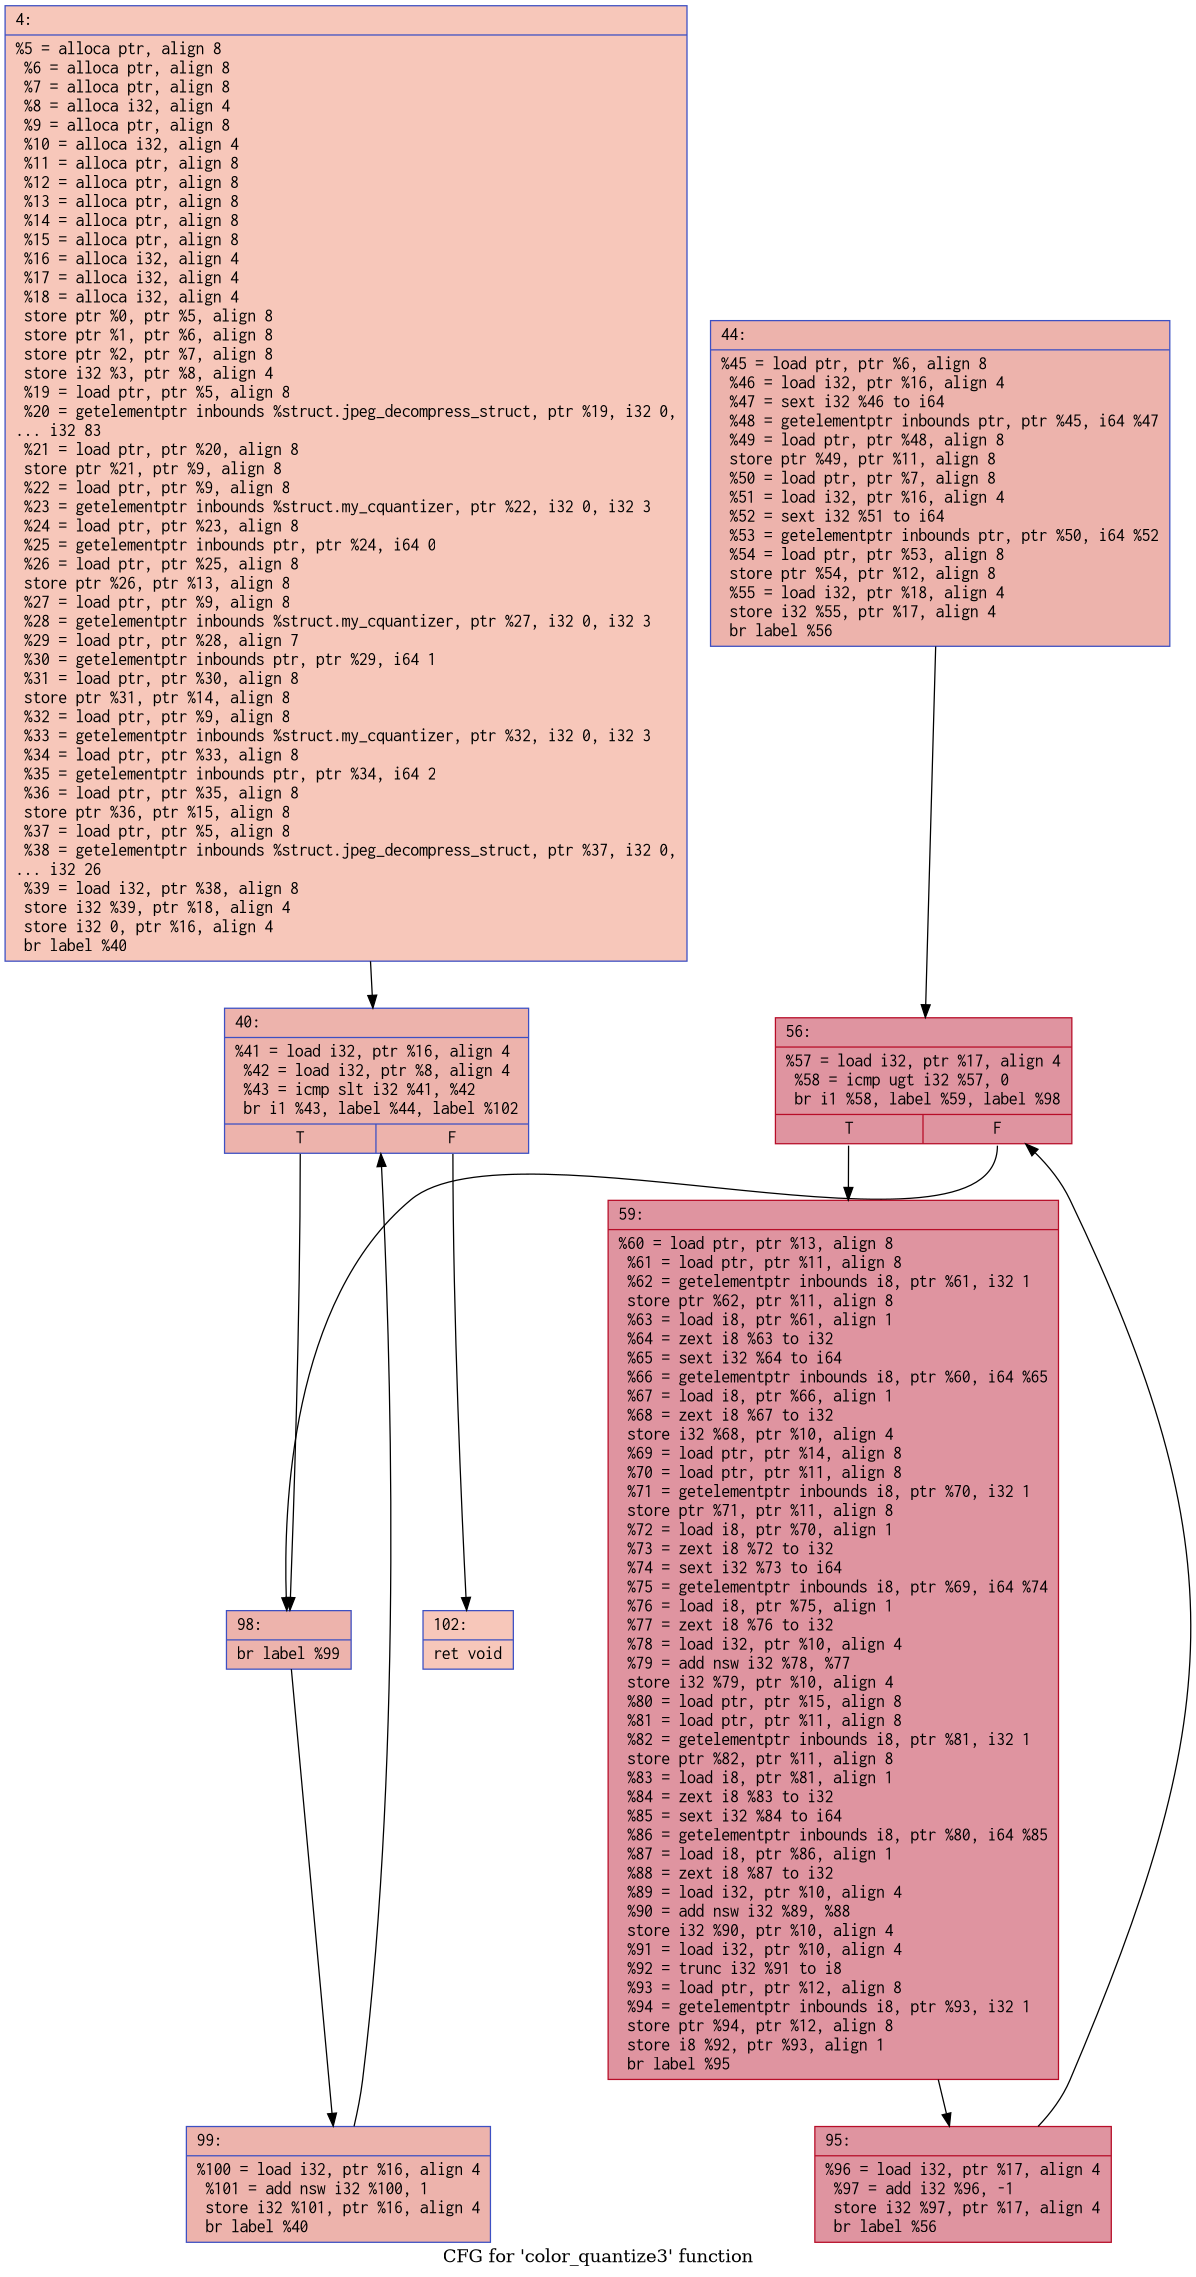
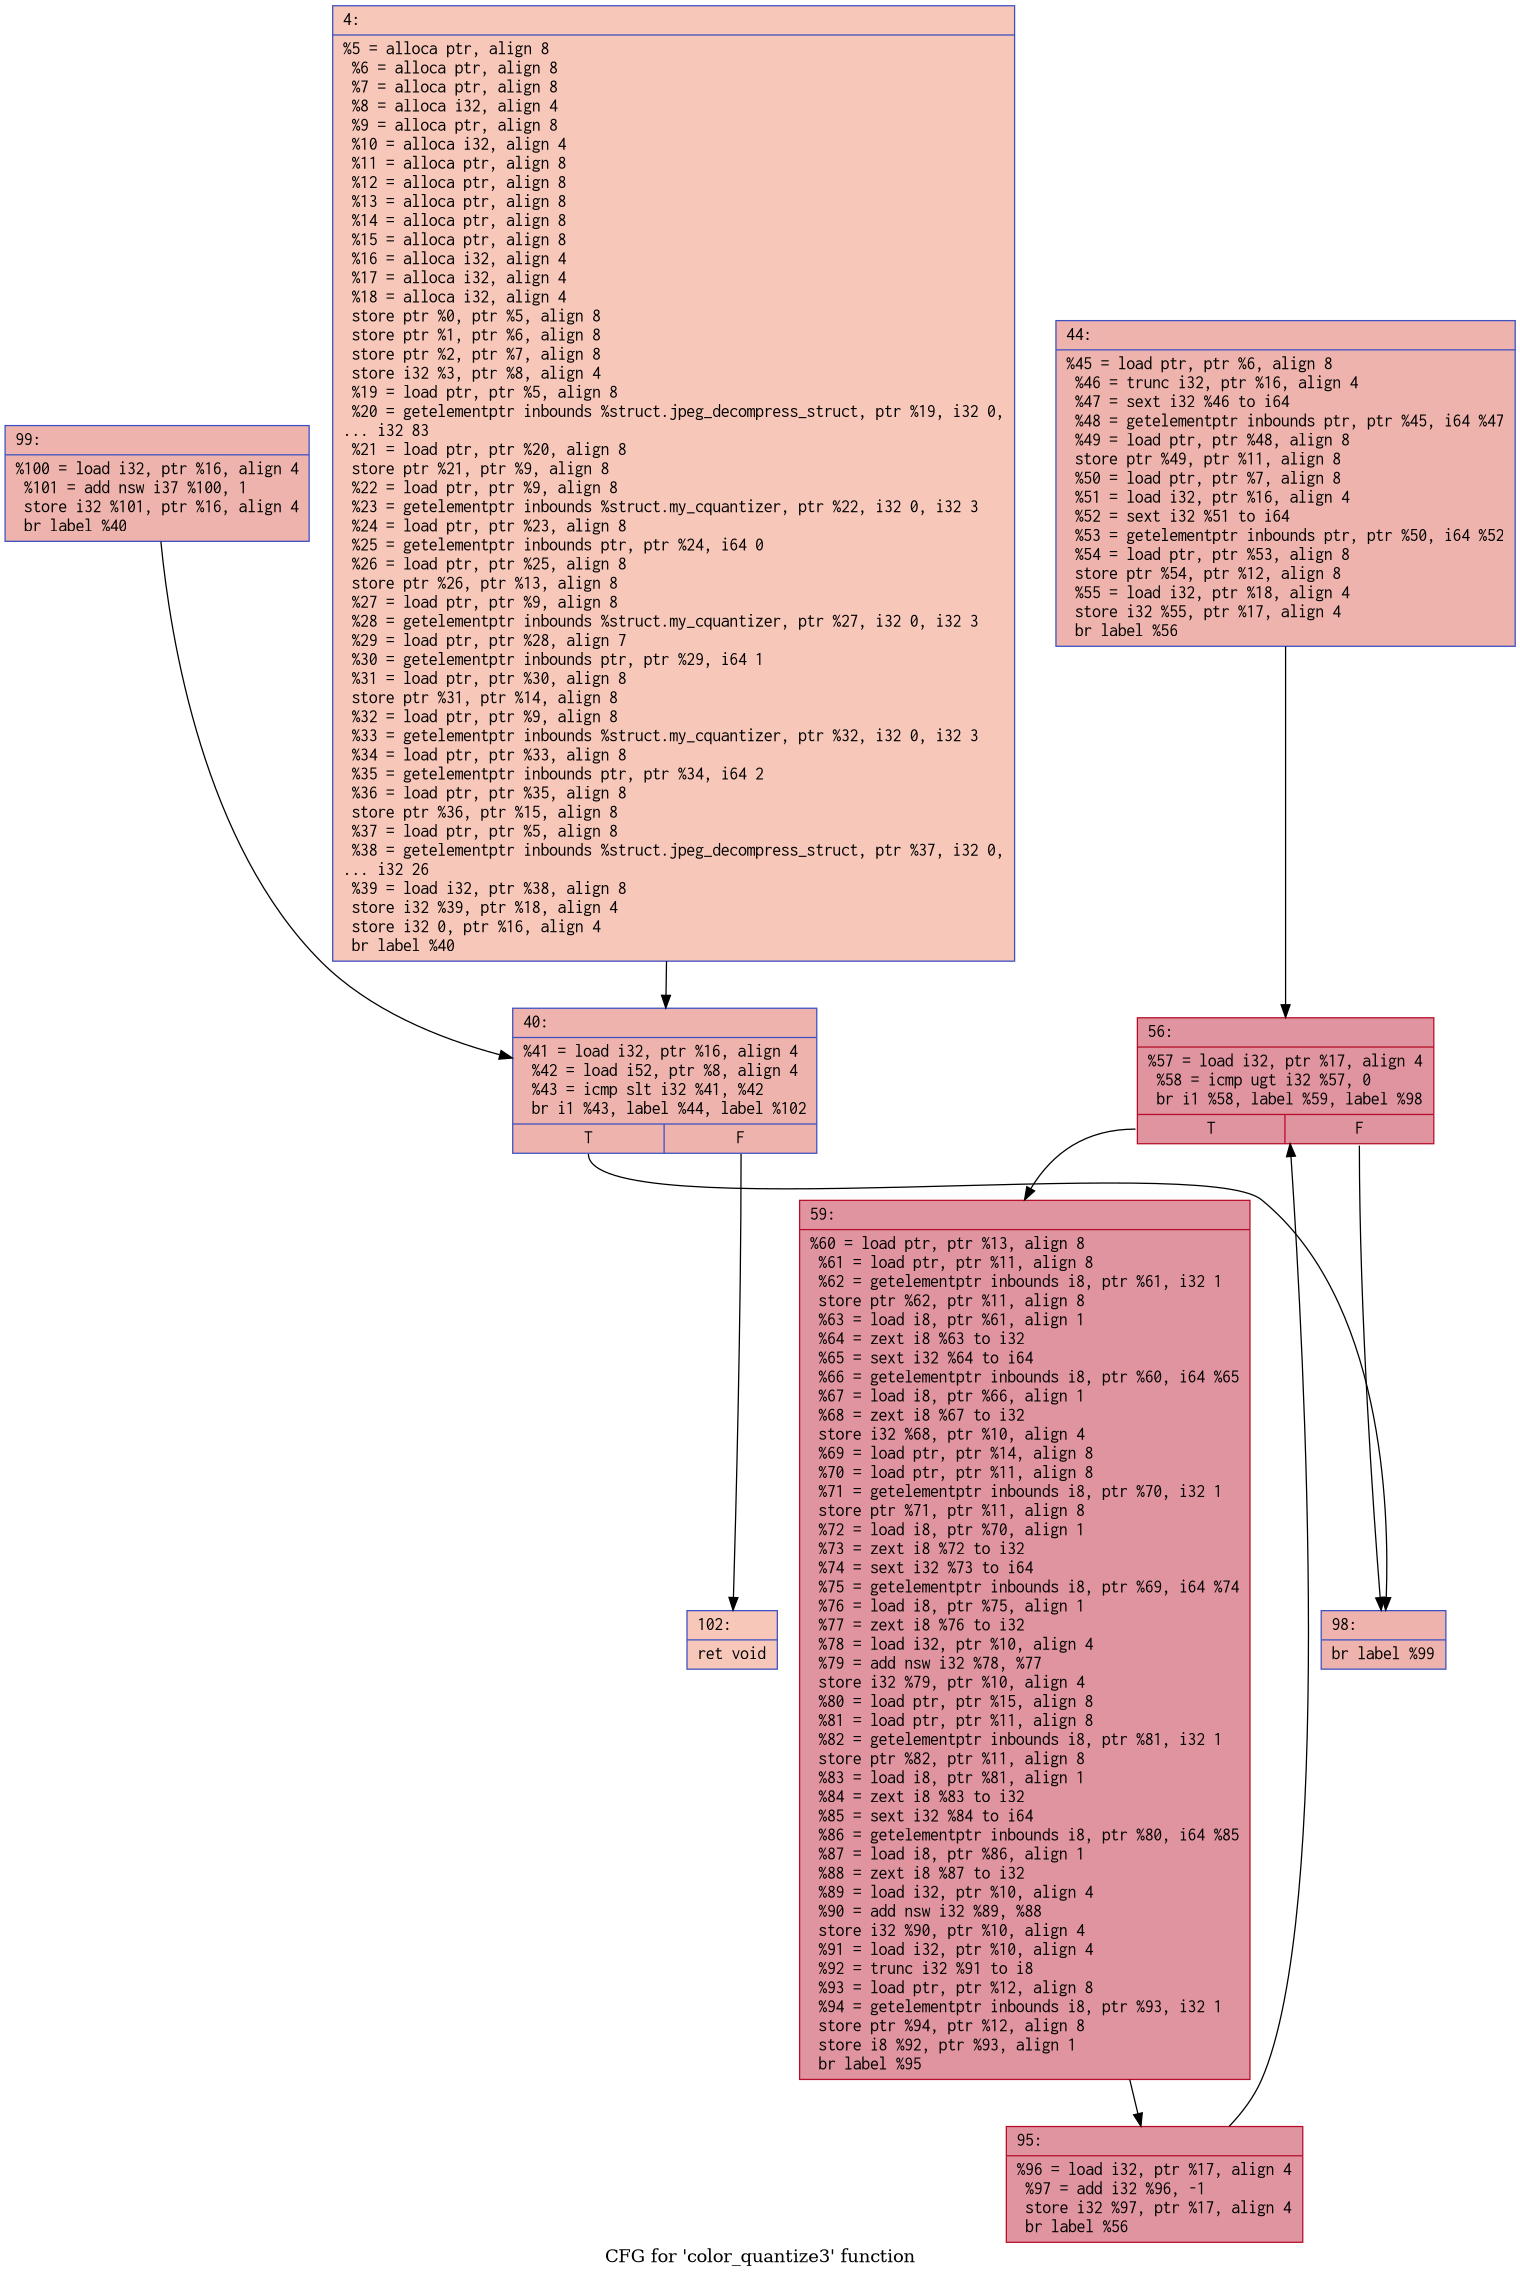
(863, 383) -> (1212, 383)
(373, 1071) -> (661, 1071)
(312, 1891) -> none
(313, 2189) -> (132, 488)
